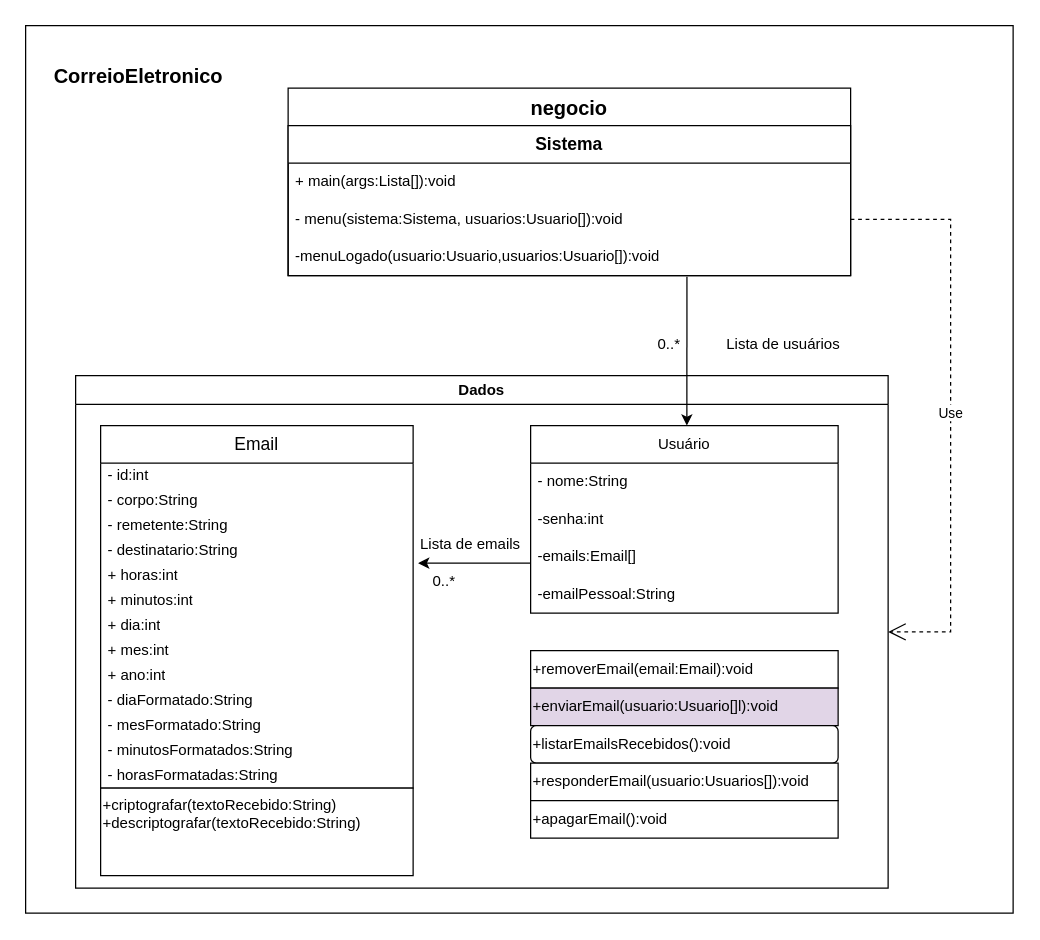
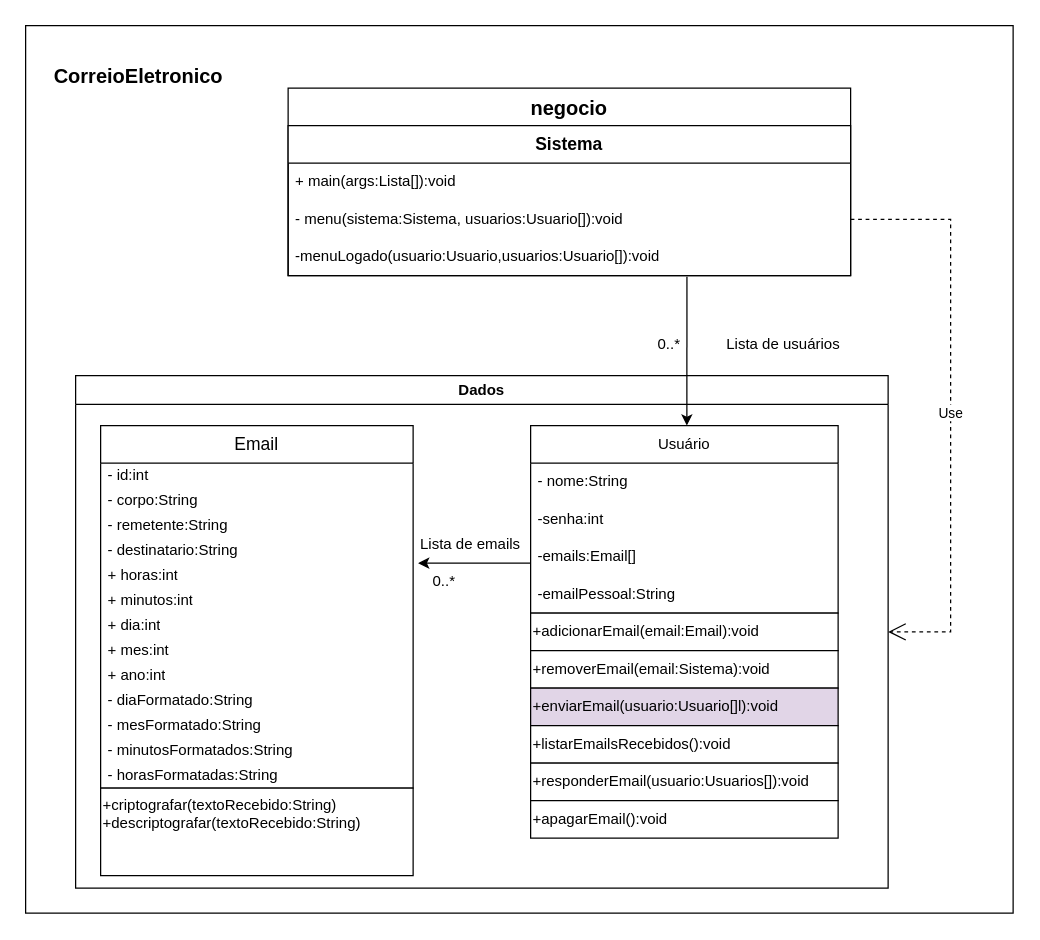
none -> (684, 632)
(646, 669) -> (656, 669)
(684, 744) -> (684, 744)
